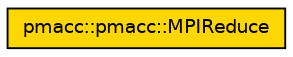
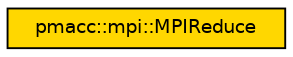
(146, 28) -> (146, 28)
